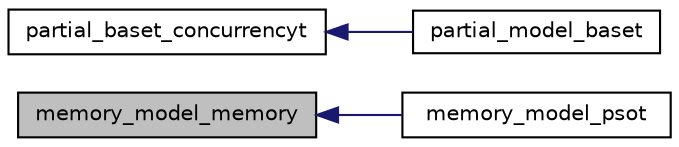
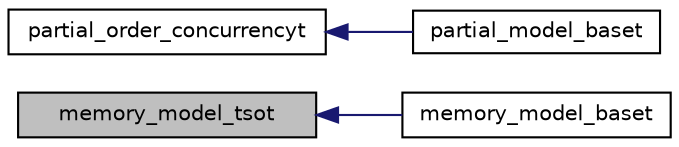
(167, 32) -> (167, 32)
(167, 115) -> (167, 115)
(537, 115) -> (537, 115)
